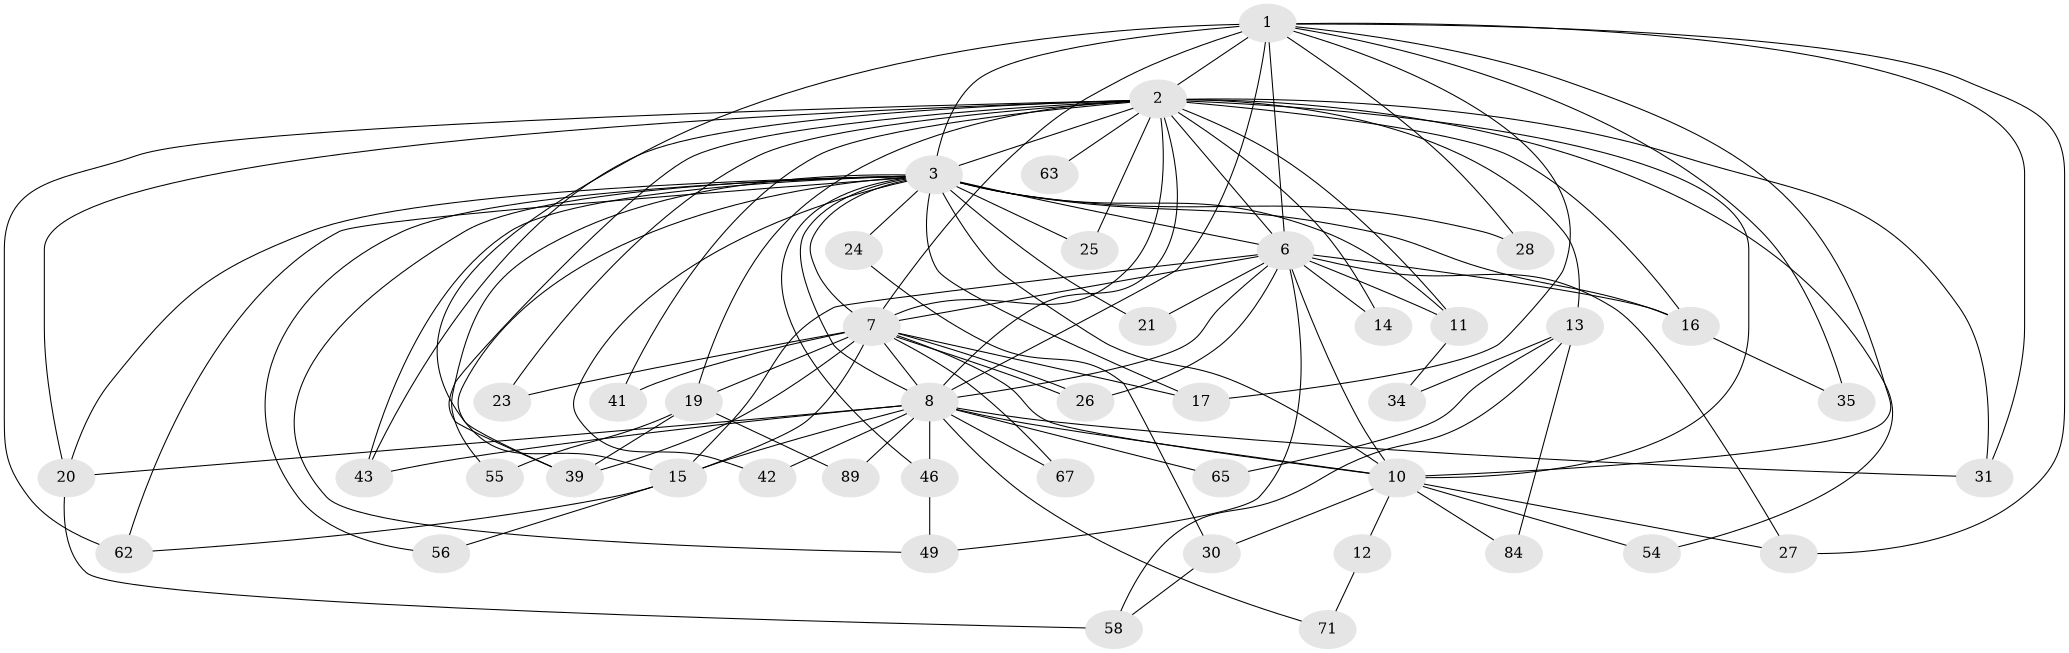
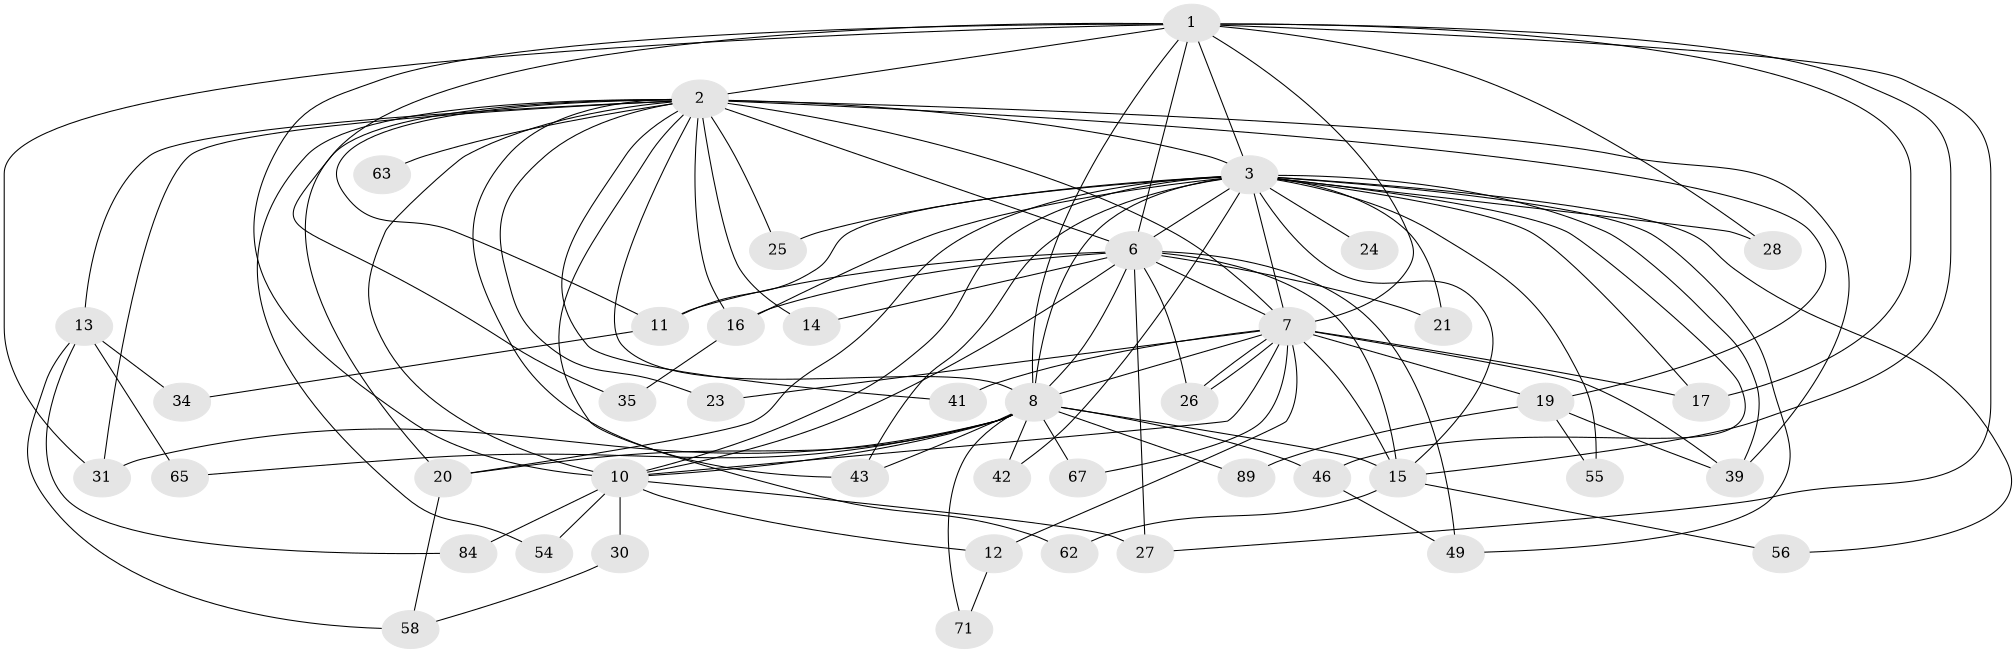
(411, 220) -> (1448, 284)
(1073, 361) -> none
none -> (1188, 467)
